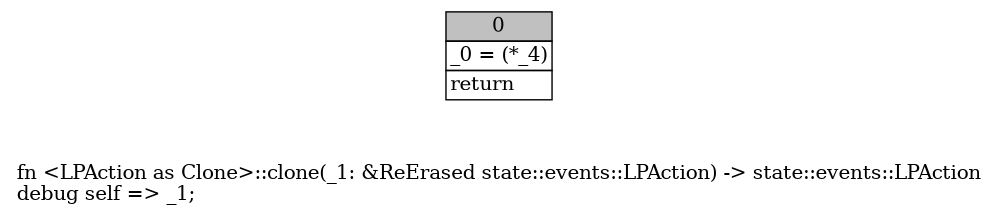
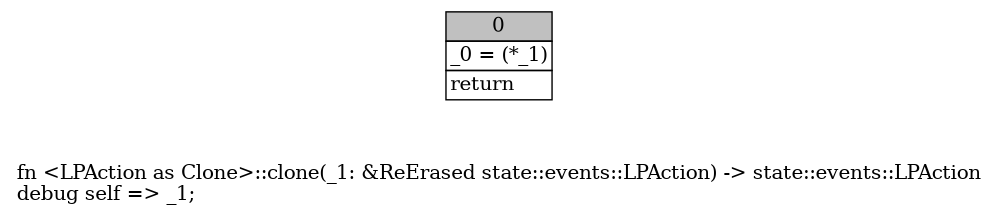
(499, 55) -> (499, 55)
